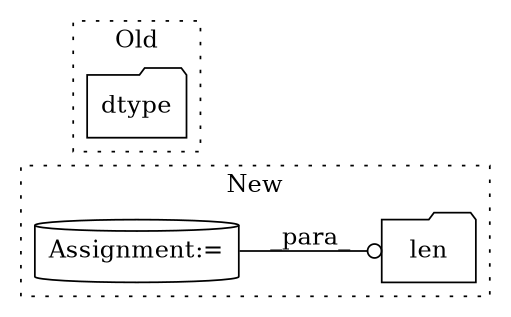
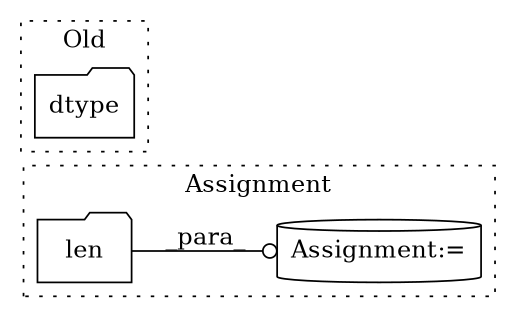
(255, 186) -> (259, 186)
(303, 251) -> (197, 251)
